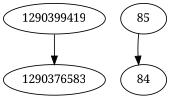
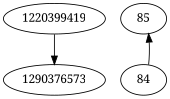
(54, 19) -> (54, 19)
(138, 45) -> (149, 54)
(54, 80) -> (54, 80)
